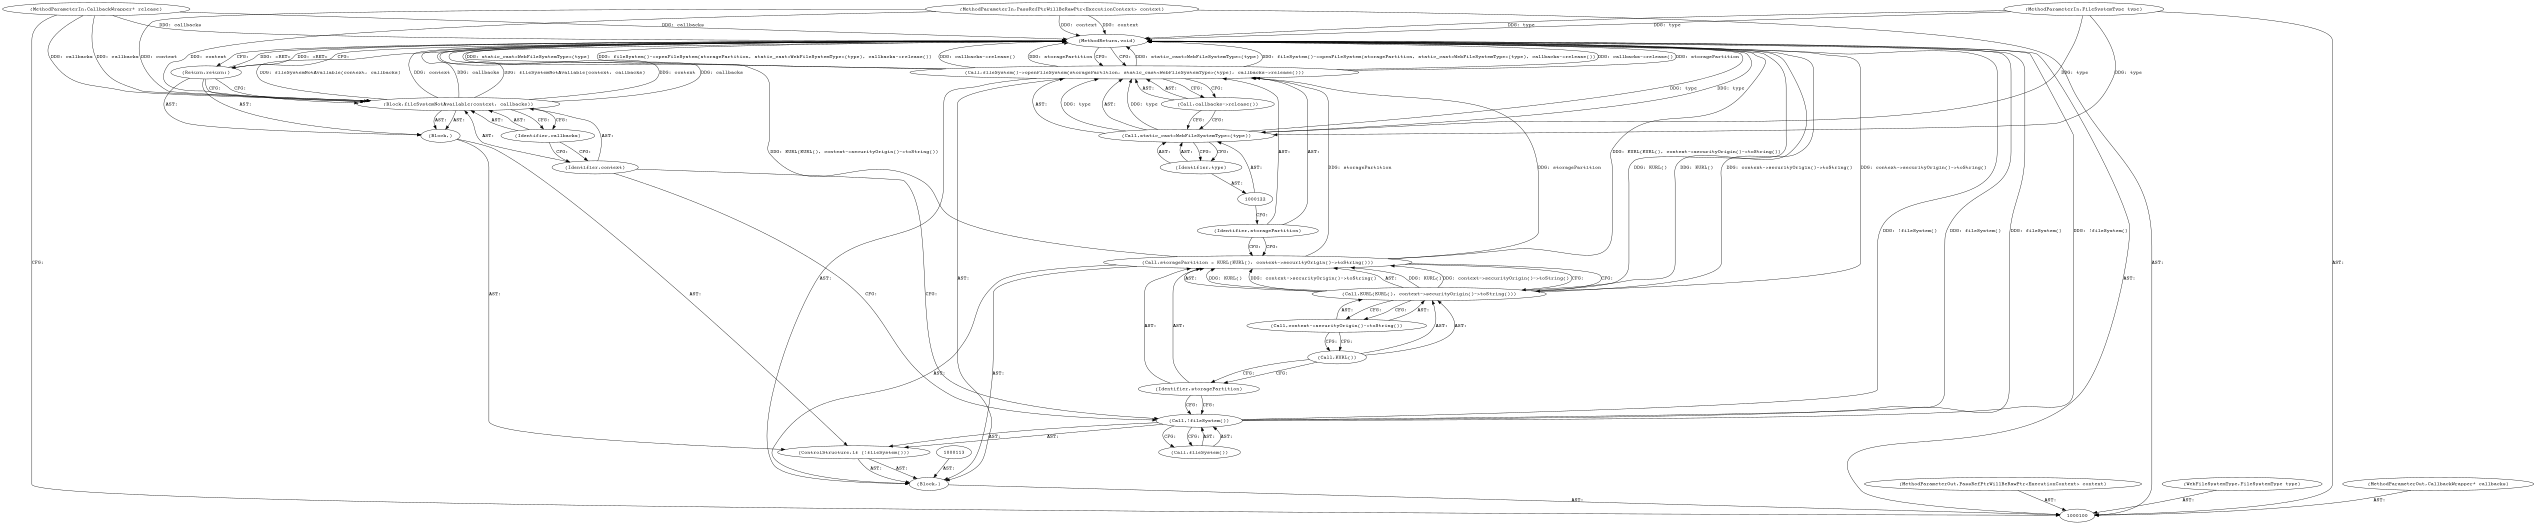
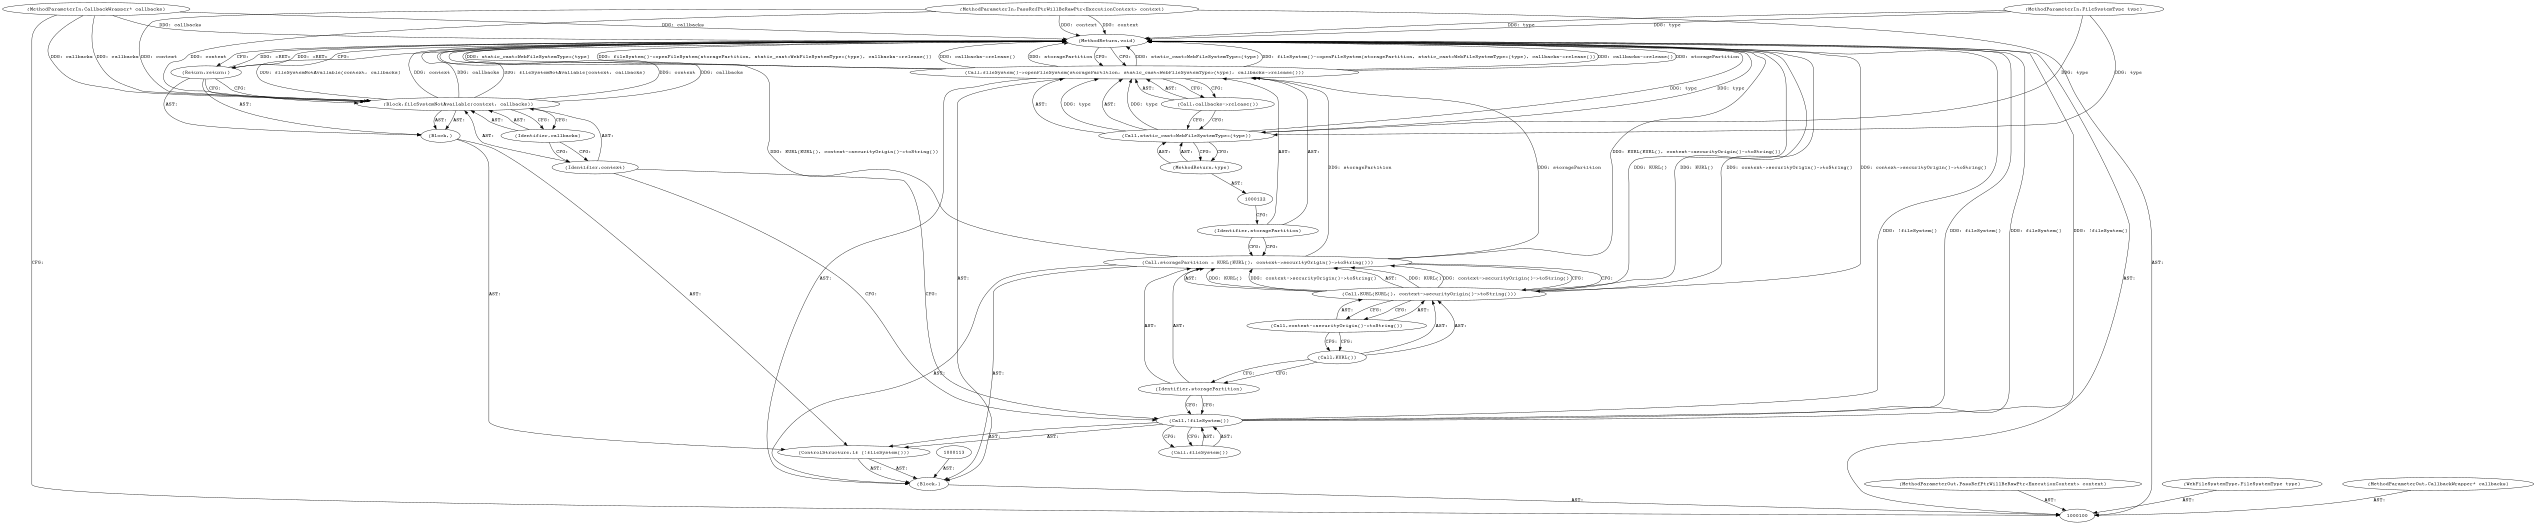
(96, 9) -> (96, 9)
(1246, 162) -> none
(1201, 167) -> (1201, 167)
(2332, 292) -> none
